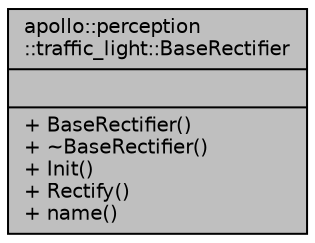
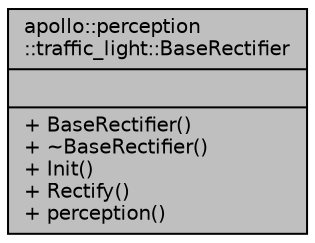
(71, 214) -> (95, 214)
